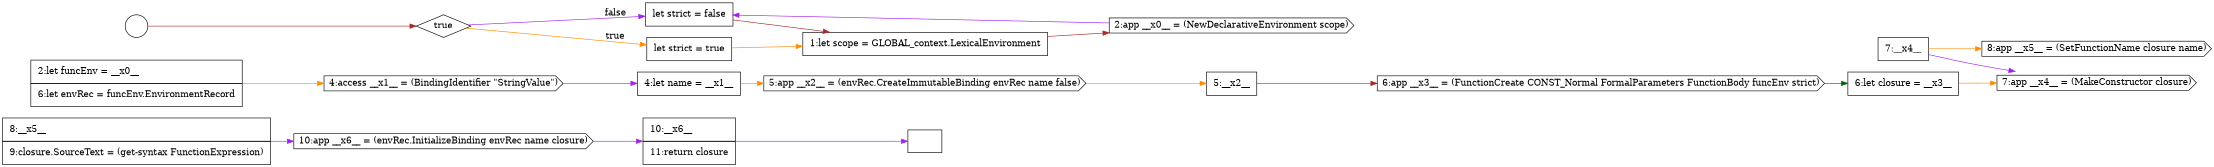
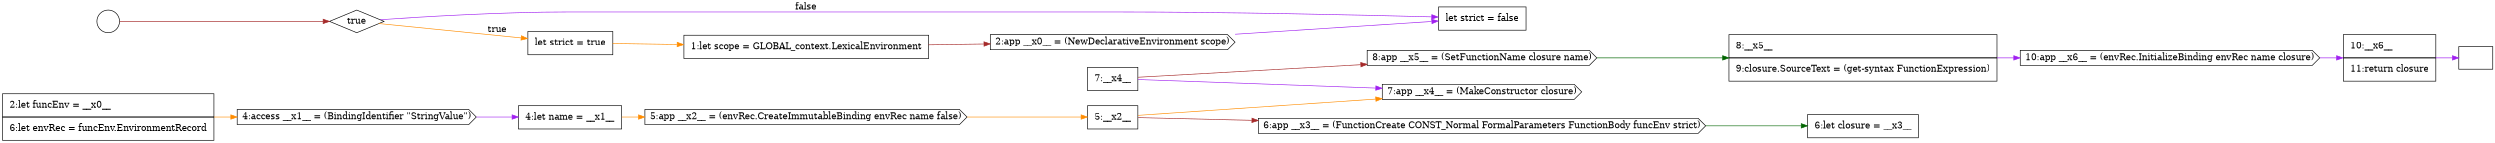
(778, 26) -> none
(1952, 49) -> (1249, 71)
none -> (1660, 58)
(1975, 83) -> (1257, 107)
